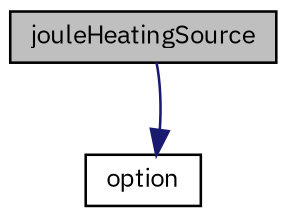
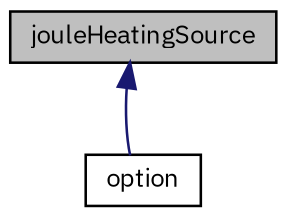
(160, 96) -> (126, 122)
